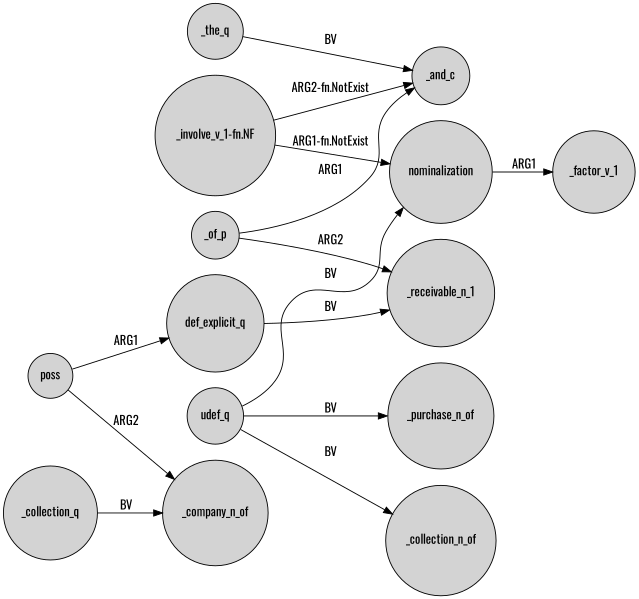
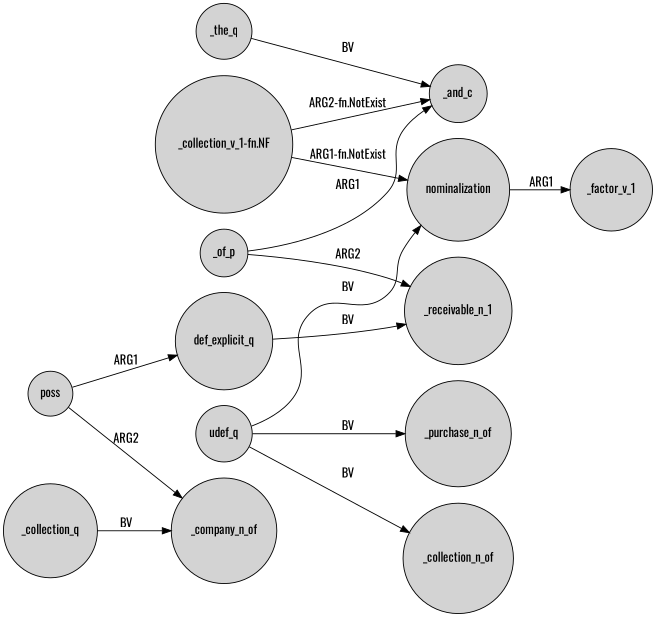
(215, 136) -> (224, 144)
